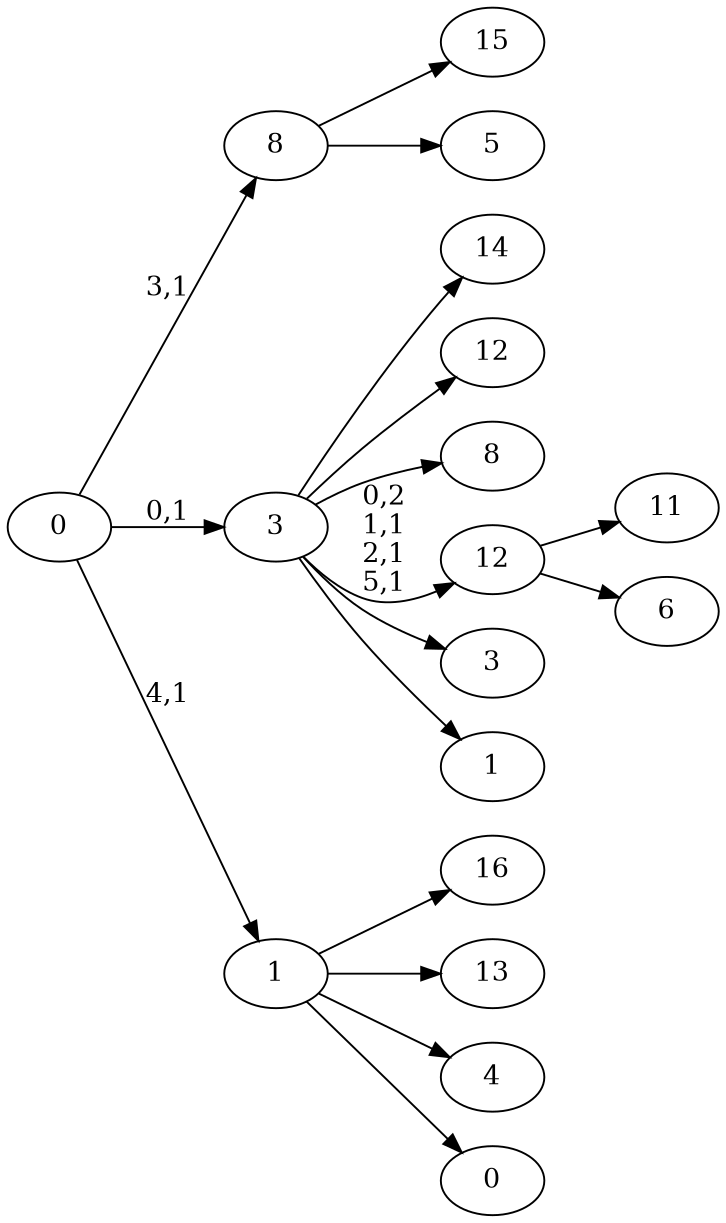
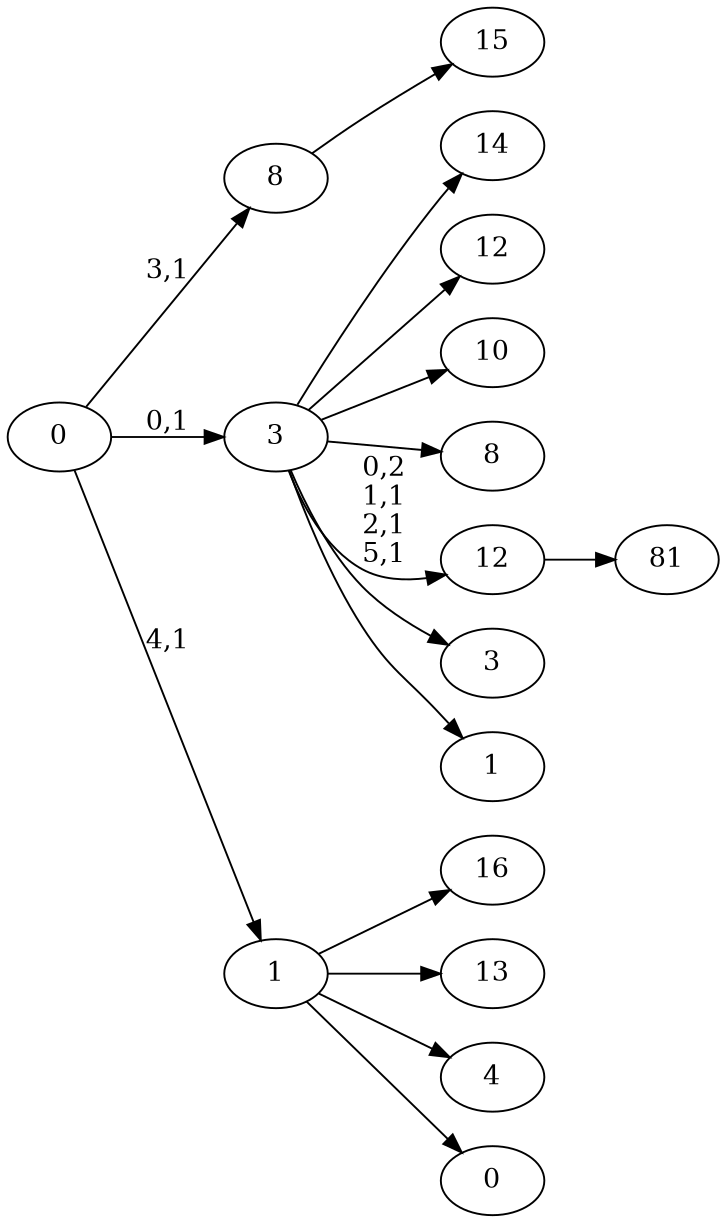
(493, 146) -> none
none -> (493, 353)
(667, 508) -> (667, 560)
(667, 611) -> none
